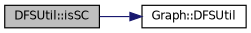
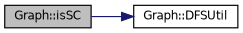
(52, 17) -> (48, 17)
